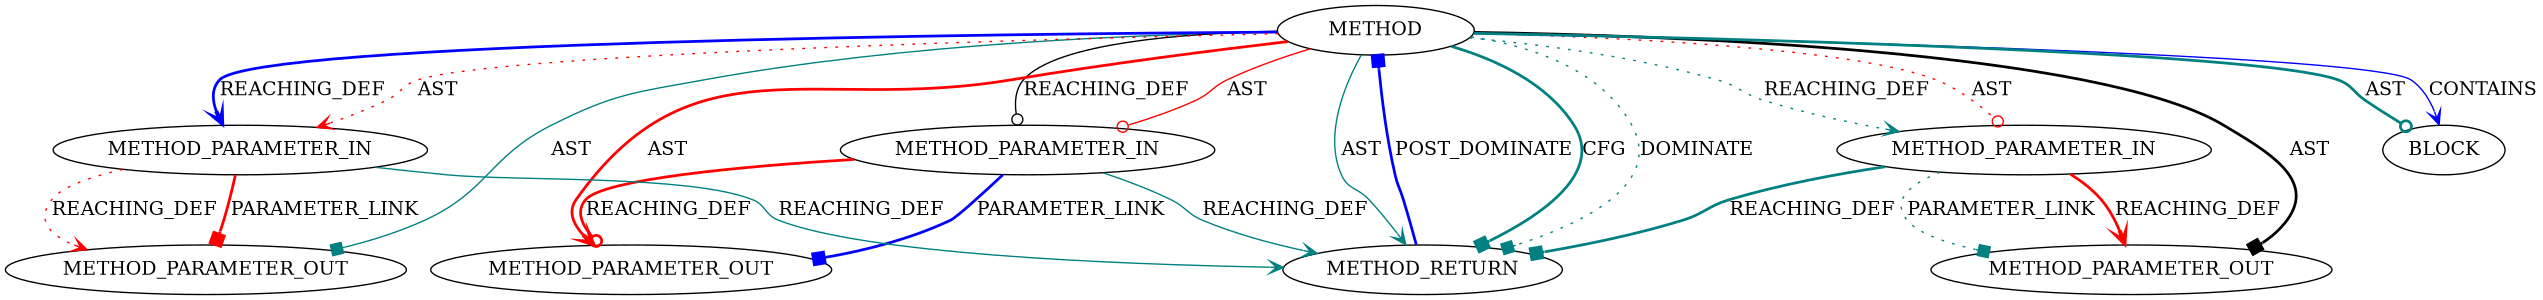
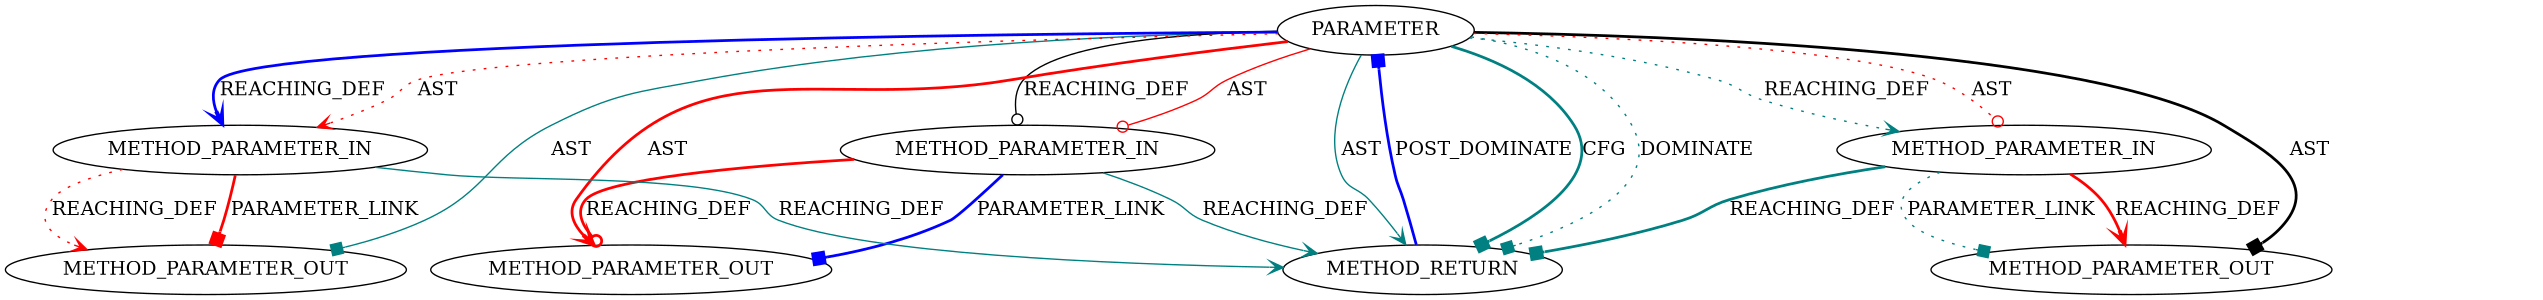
(1376, 30) -> (1376, 30)
(2444, 150) -> none
